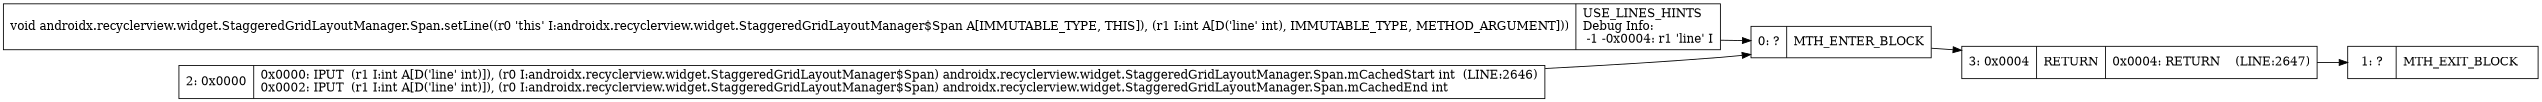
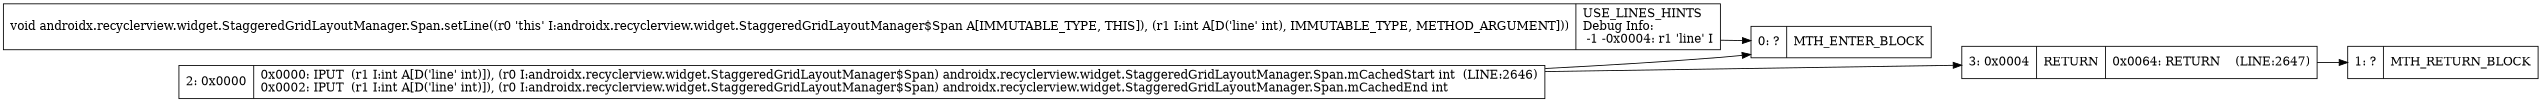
(1942, 49) -> (1749, 68)
(2211, 62) -> (2211, 62)
(2461, 62) -> (2461, 62)
